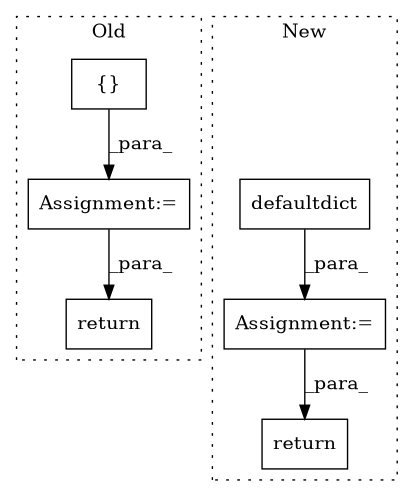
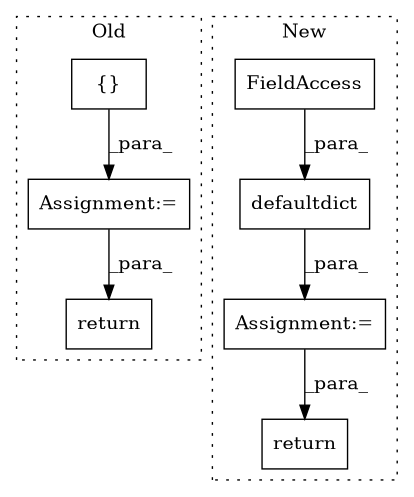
none -> (305, 84)
